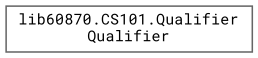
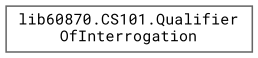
(129, 29) -> (129, 29)
